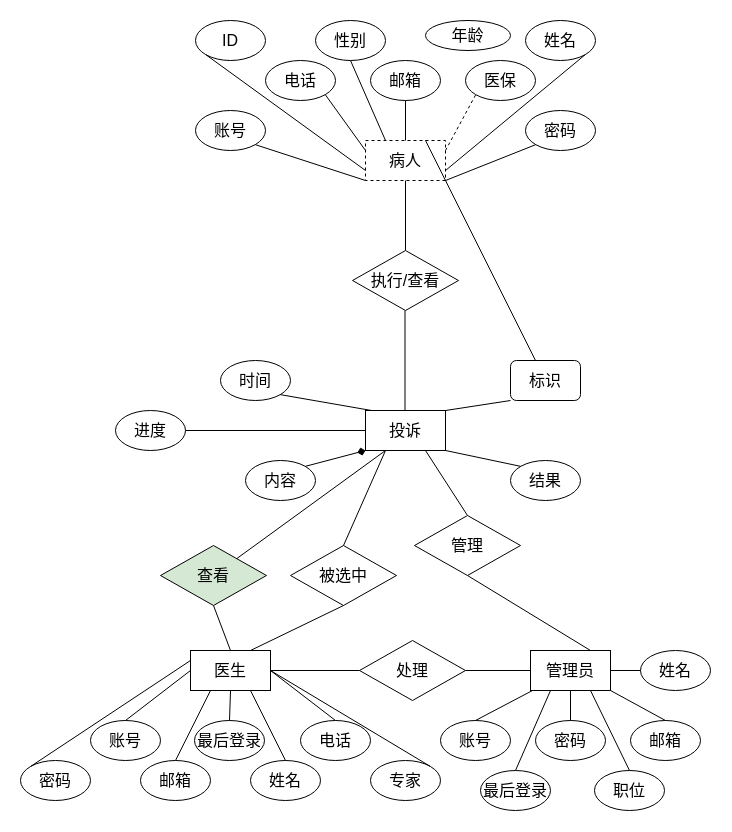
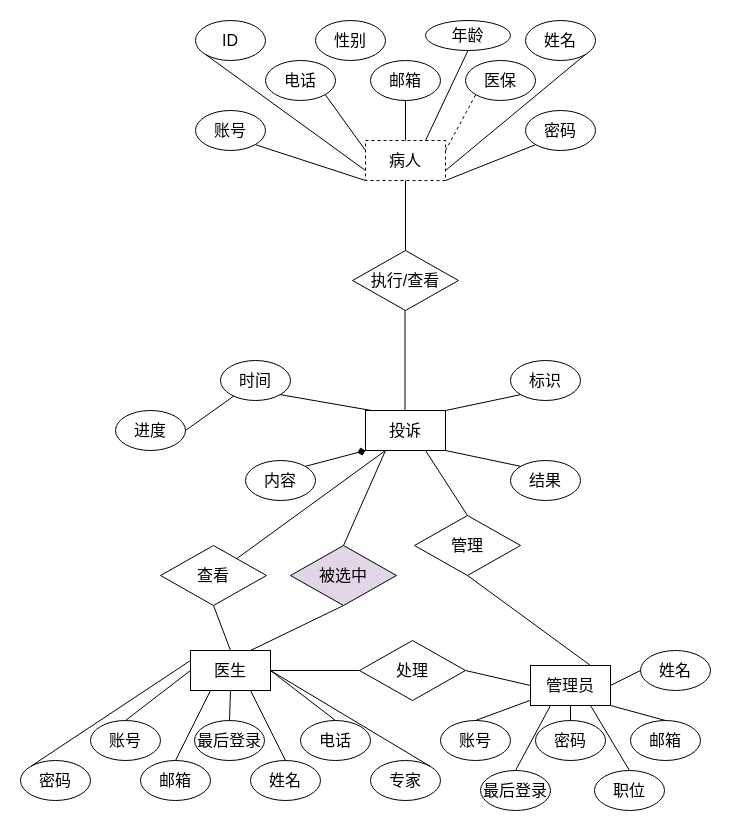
(368, 100) -> none
(480, 250) -> (447, 96)
(546, 381) -> (546, 381)
(276, 431) -> (209, 414)
(214, 576) -> (214, 576)
(344, 576) -> (344, 576)
(571, 671) -> (571, 686)
